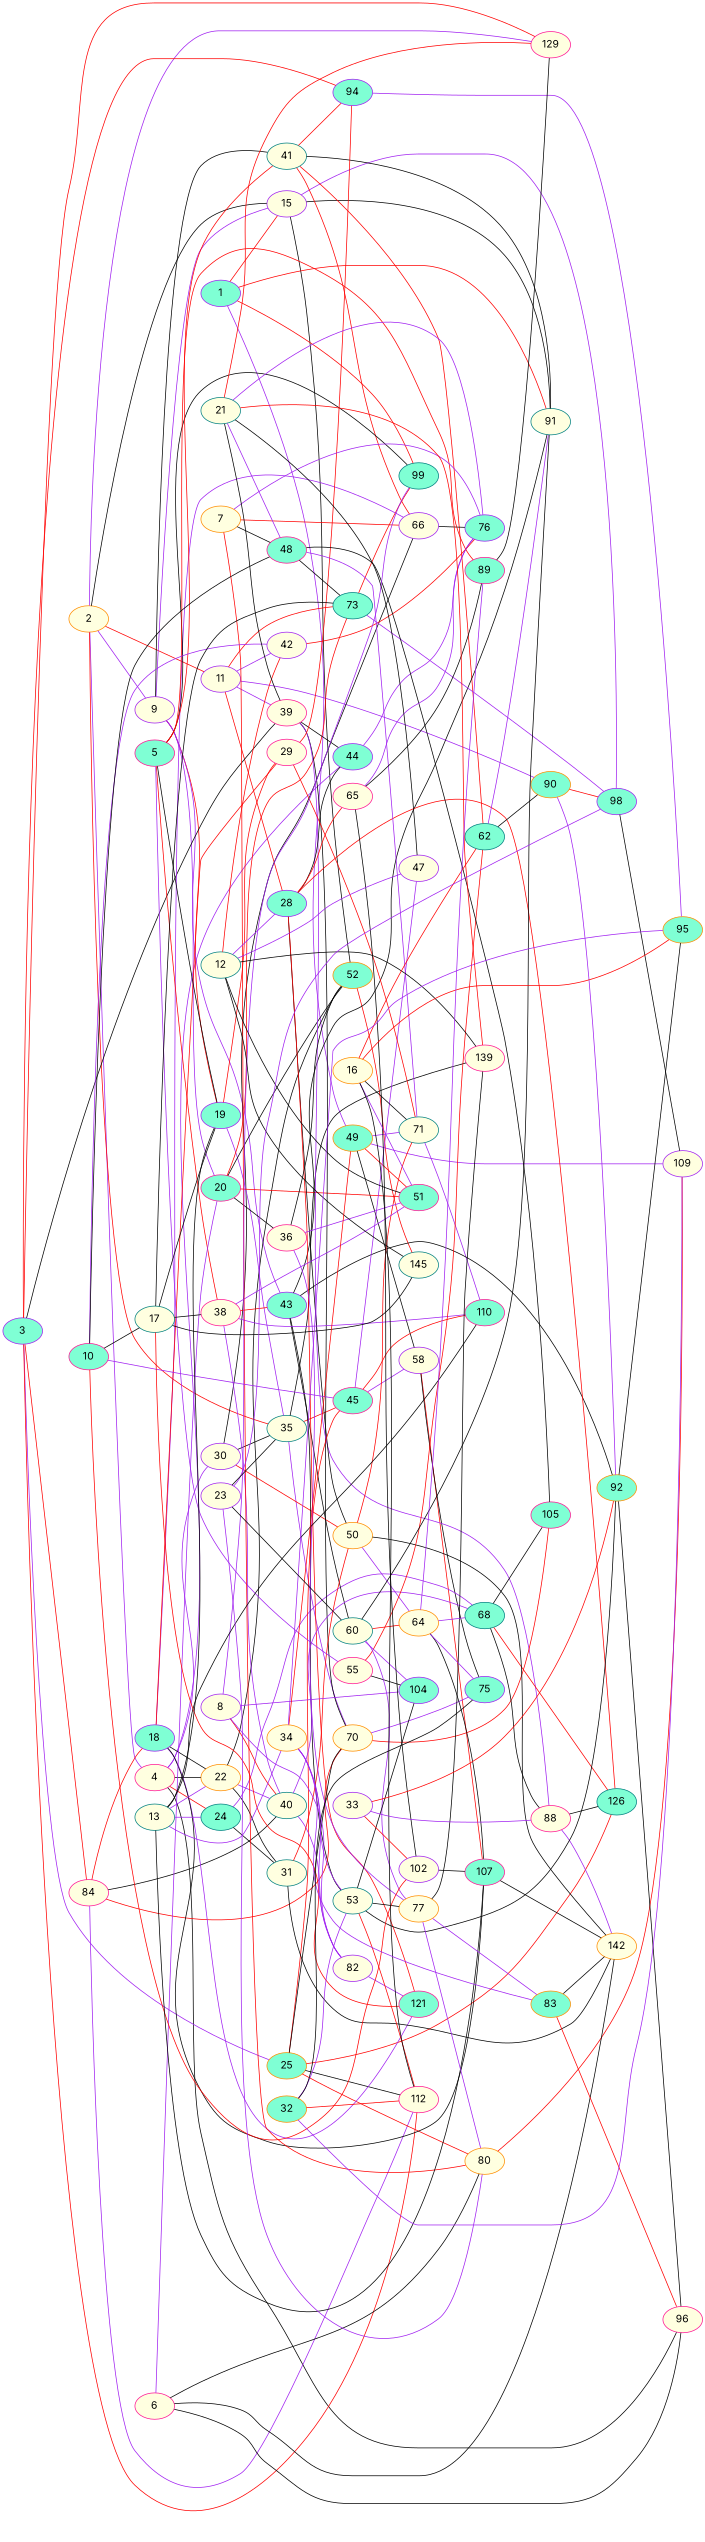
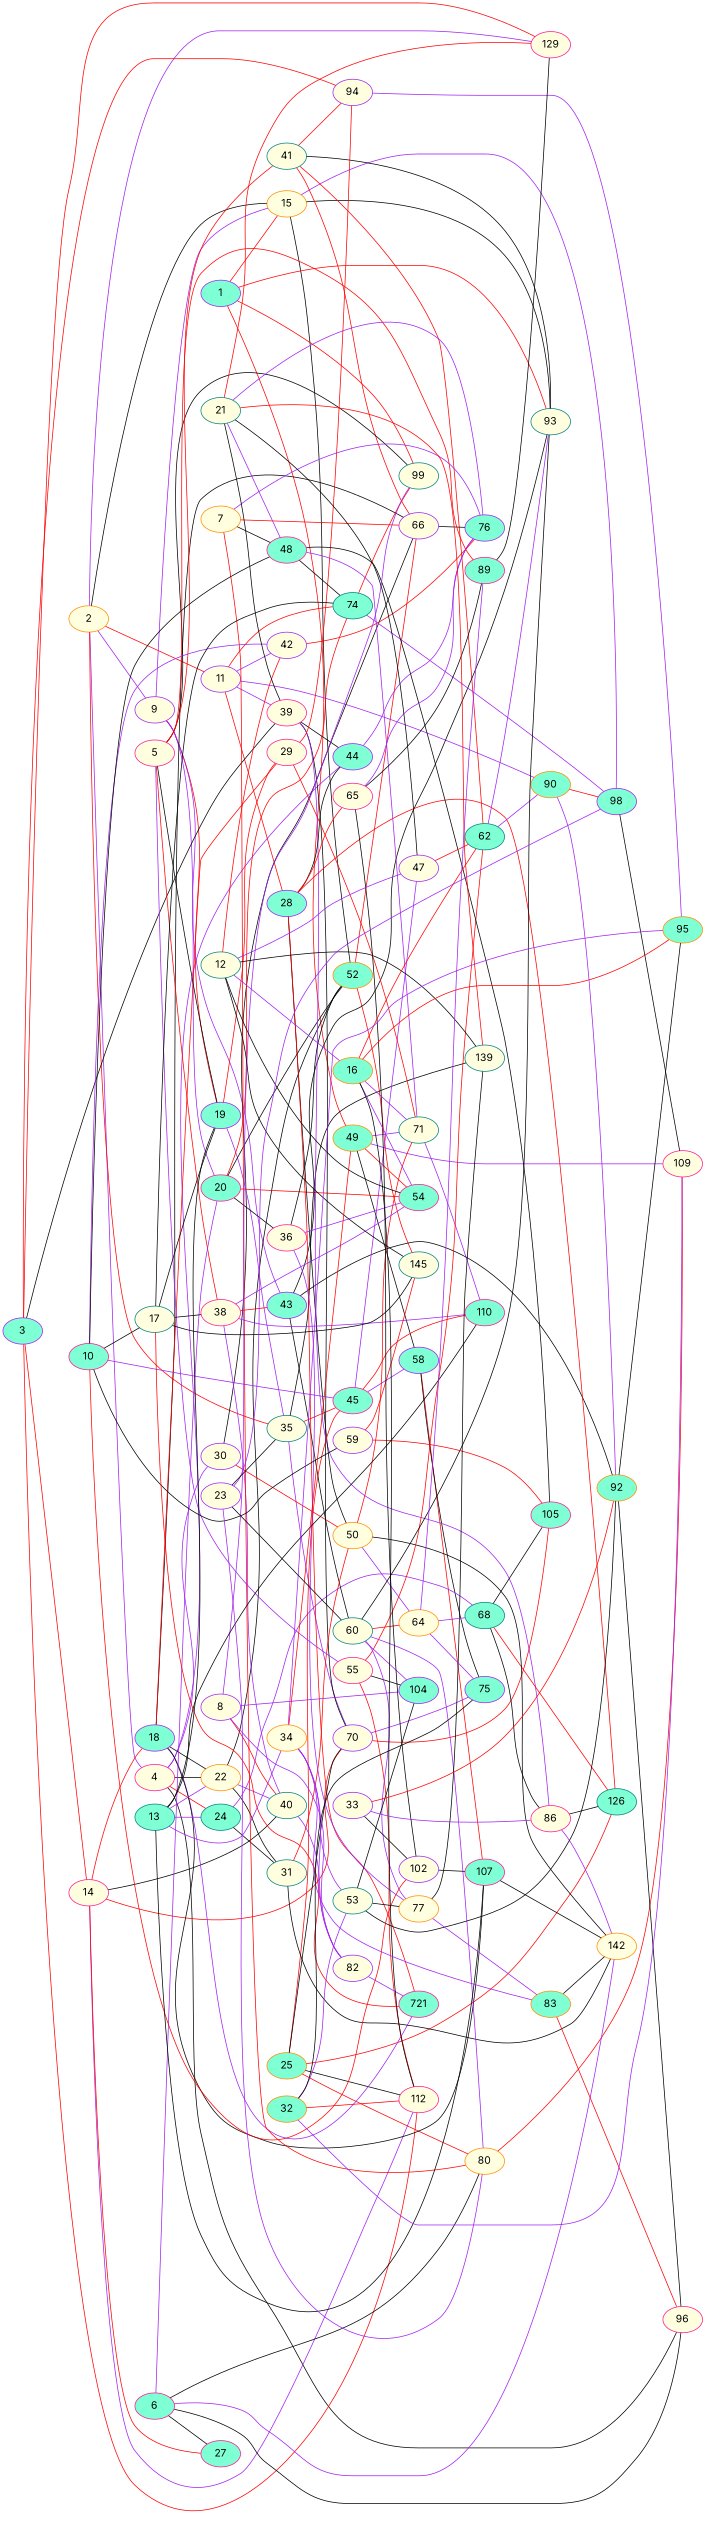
(353, 92) -> (353, 92)
(287, 204) -> (287, 204)
(166, 394) -> none
(551, 422) -> (551, 422)
(419, 476) -> (419, 476)
(353, 606) -> (353, 606)
(322, 752) -> (322, 752)
(155, 753) -> (155, 753)
none -> (381, 782)
(518, 811) -> (518, 811)
none -> (452, 853)
(264, 924) -> (287, 1018)
(175, 1039) -> (175, 1039)
(485, 1058) -> (485, 1058)
(353, 1071) -> (353, 1071)
(394, 1108) -> (394, 1108)
(683, 1164) -> (683, 1164)
(419, 1198) -> (419, 1198)
(419, 1360) -> (419, 1360)
(259, 1440) -> none
none -> (353, 1440)
(310, 1606) -> none
(322, 1624) -> none
(353, 1738) -> (353, 1738)
(469, 1743) -> none
(45, 1756) -> none
(155, 1817) -> (155, 1817)
(551, 1819) -> (551, 1819)
(394, 1846) -> (394, 1846)
(89, 1893) -> (89, 1893)
(389, 1999) -> (389, 1884)
(419, 2004) -> (419, 2004)
(453, 2041) -> (462, 1857)
(514, 2365) -> (514, 2365)
(155, 2406) -> (155, 2406)
none -> (221, 2454)
